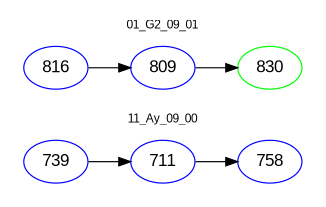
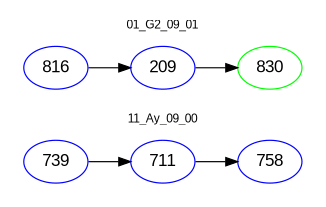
(163, 68) -> (163, 68)
